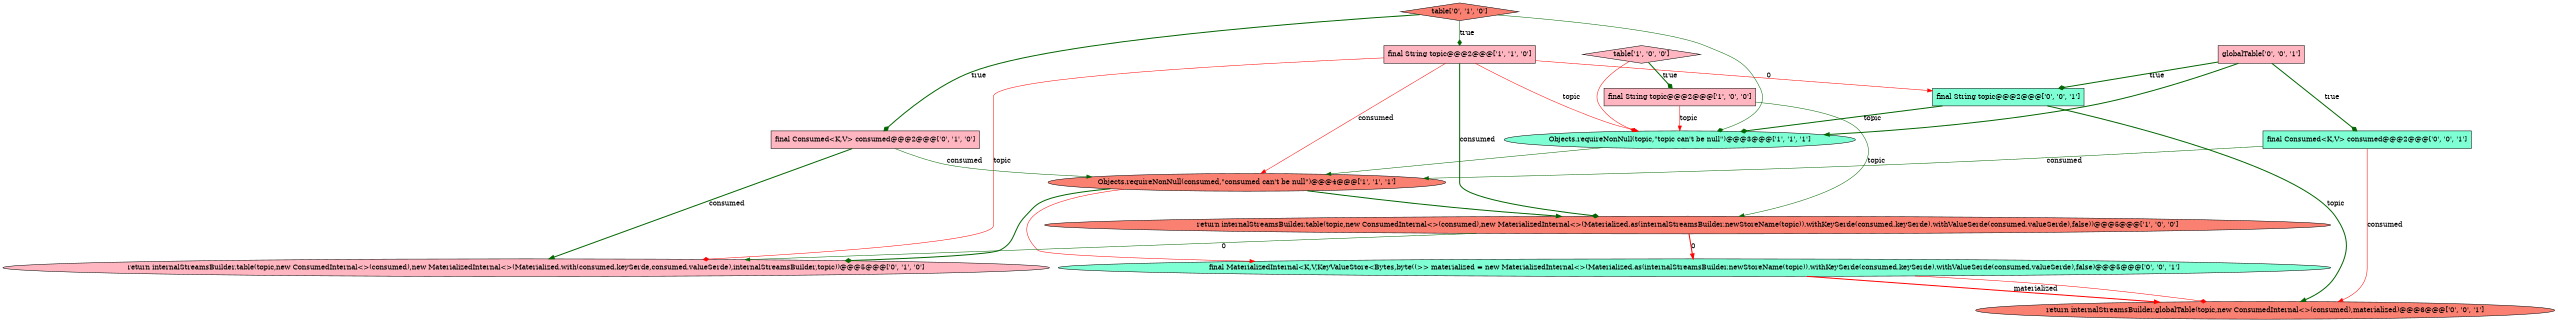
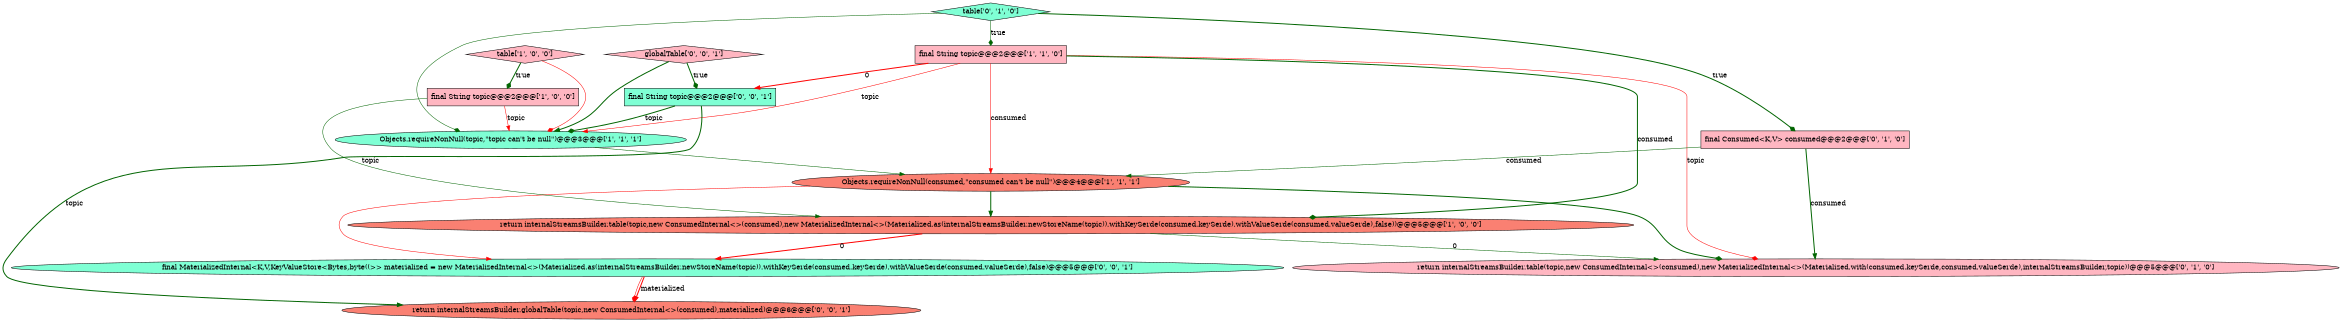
(1460, 12) -> (991, 12)
(2261, 54) -> (684, 54)
(1732, 76) -> (844, 75)
(2367, 140) -> none
